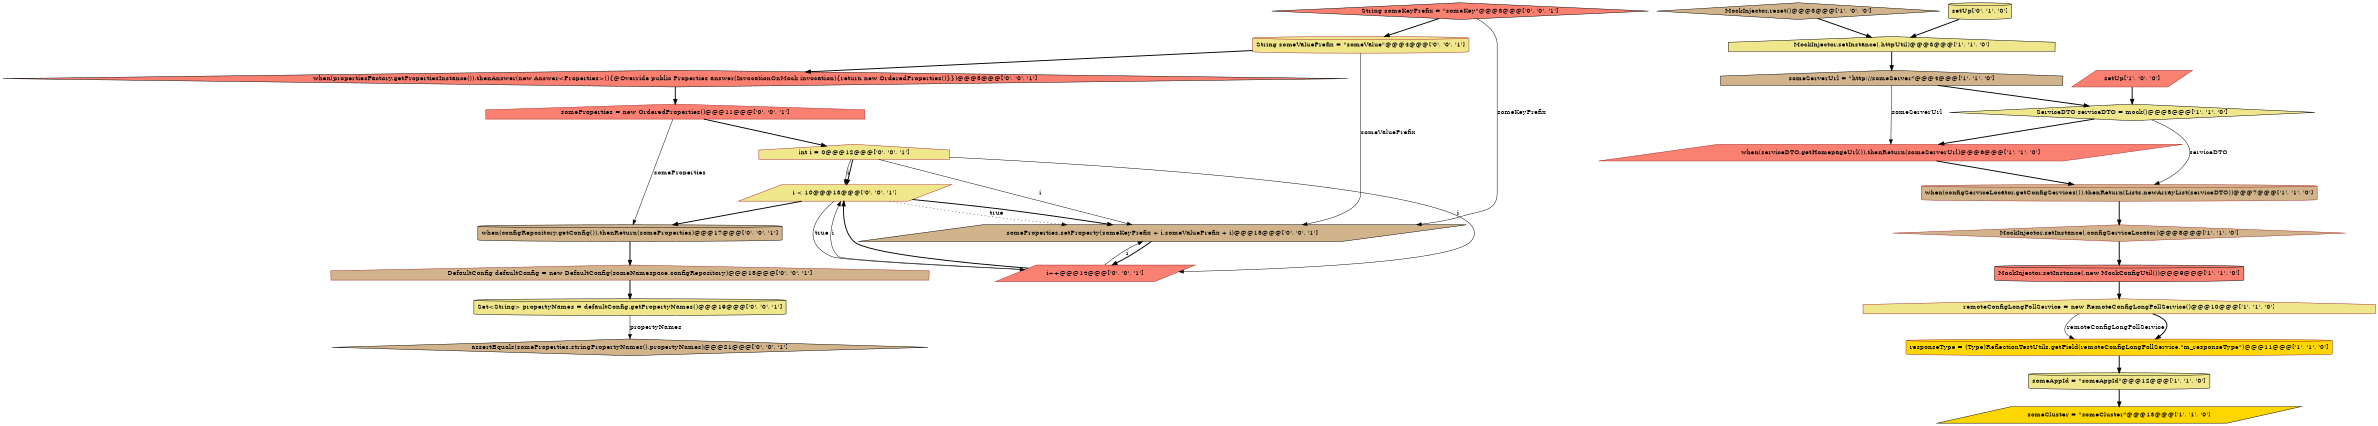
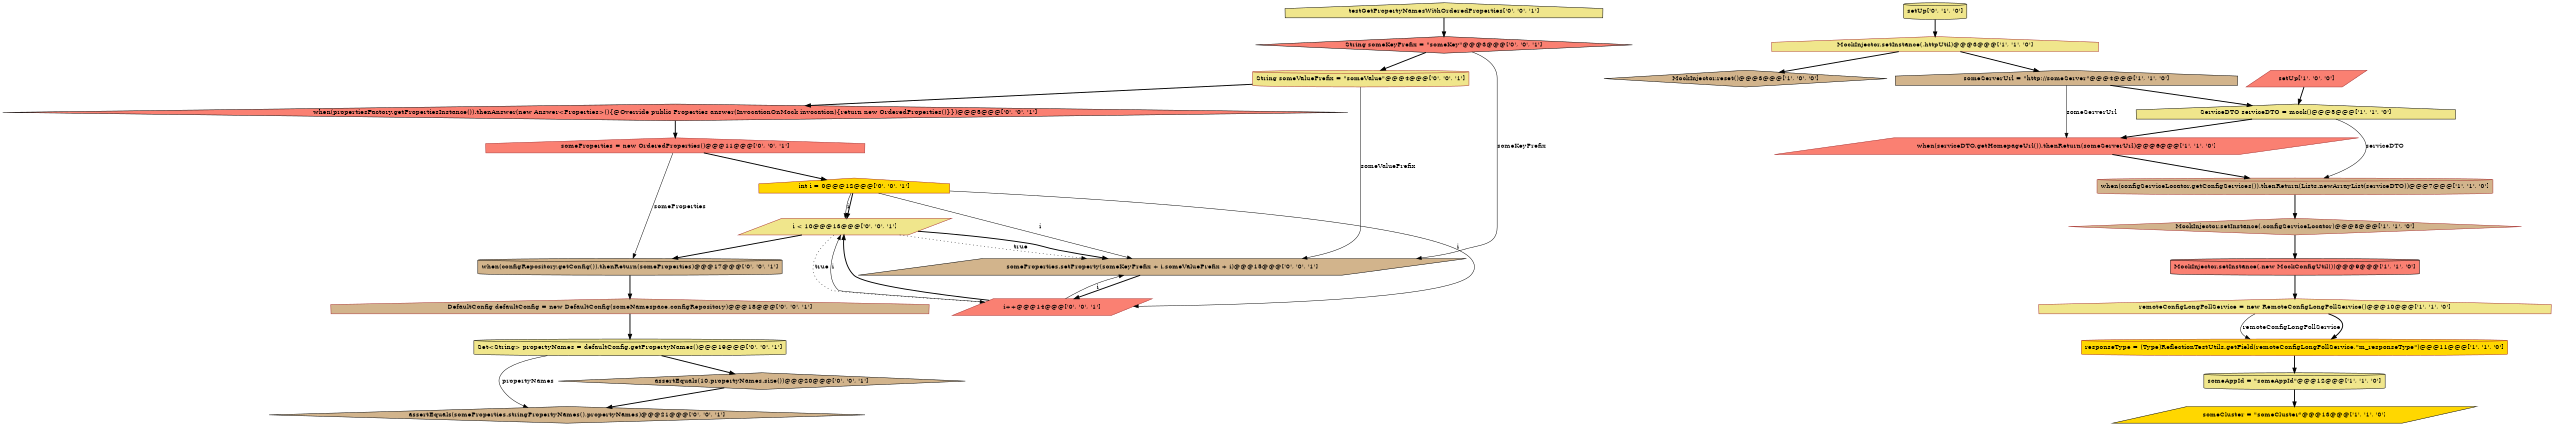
none -> (1444, 11)
(1842, 27) -> (1841, 62)
(1892, 45) -> (1935, 45)
(2132, 112) -> (2296, 112)
(854, 153) -> (854, 186)
(832, 257) -> (832, 290)
none -> (762, 381)
